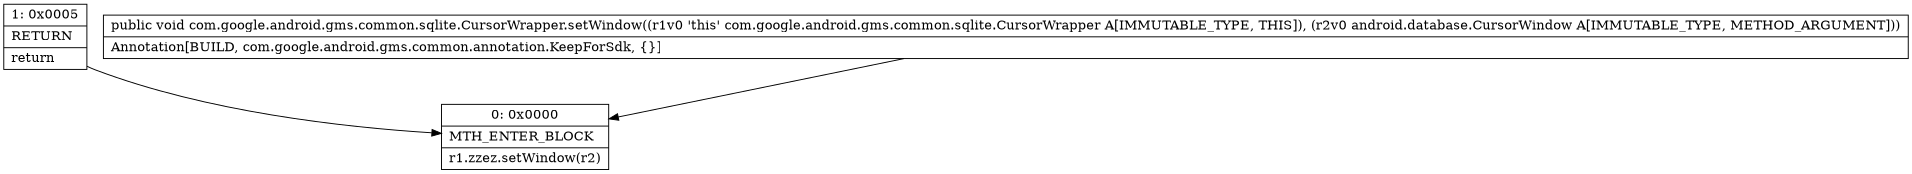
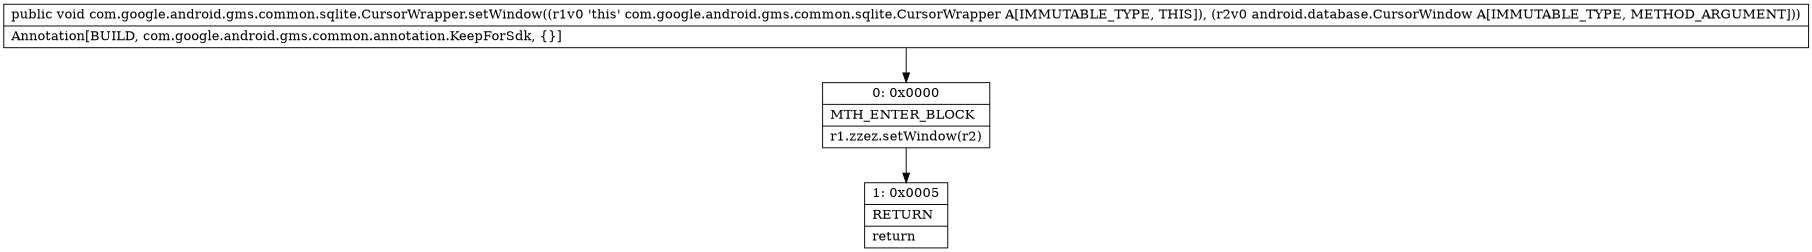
(257, 112) -> (906, 161)
